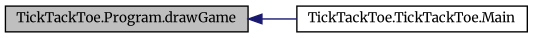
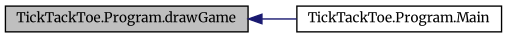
(412, 19) -> (399, 19)
